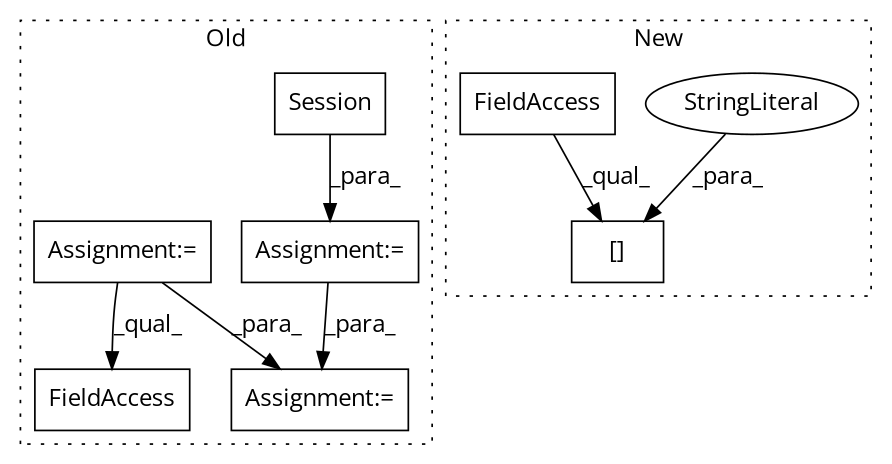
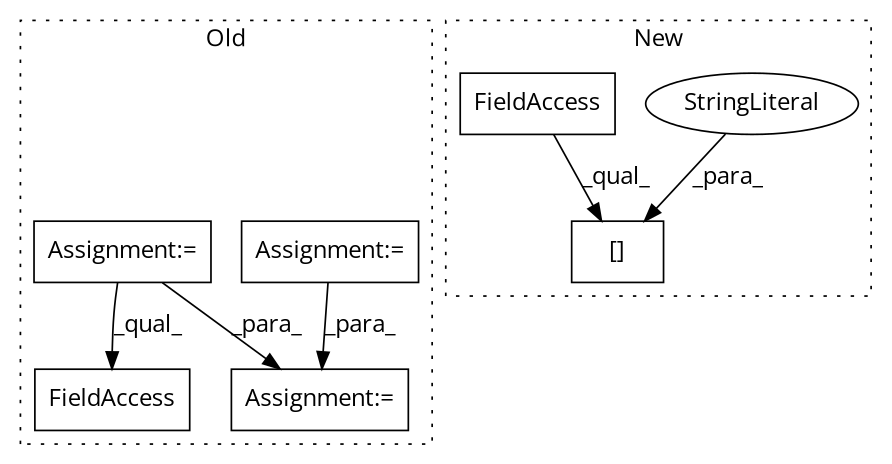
(330, 104) -> none
